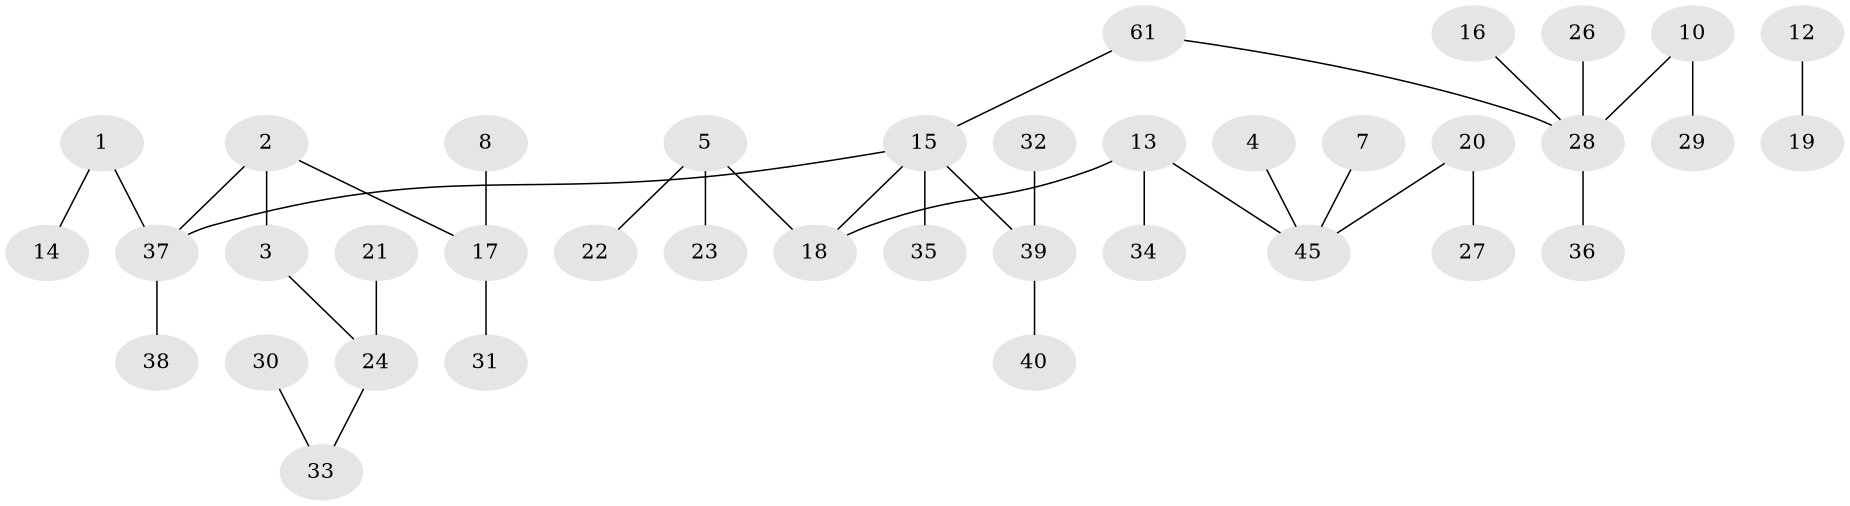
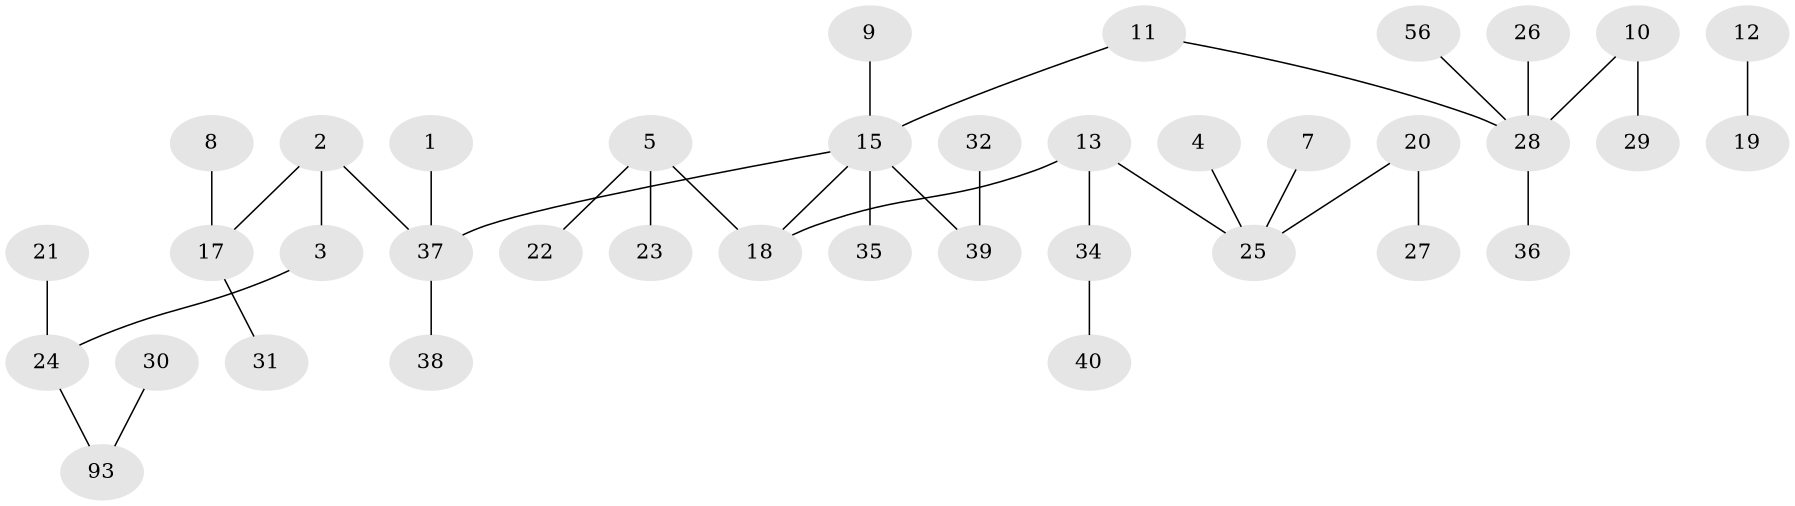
none -> (870, 34)
(1144, 34) -> (1144, 34)
(1473, 34) -> (1418, 34)
(47, 253) -> none
(1309, 253) -> (1254, 253)
(1035, 308) -> (1089, 308)
(321, 472) -> (102, 472)
